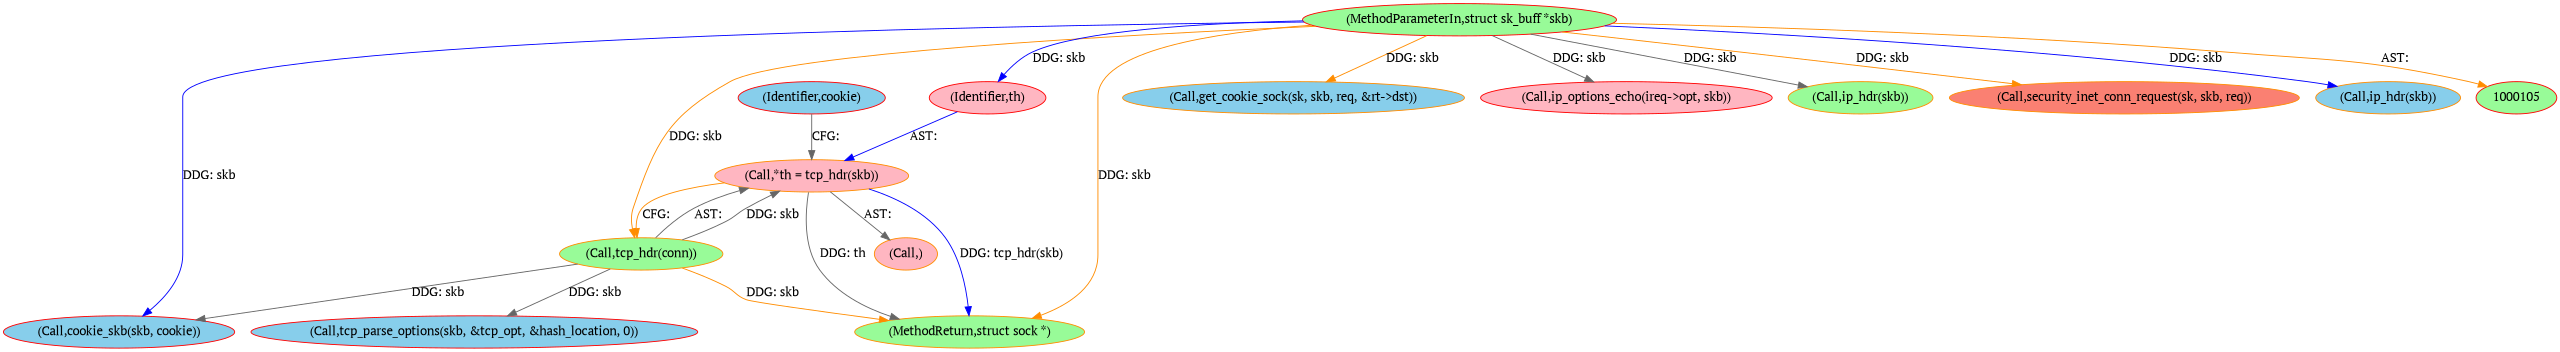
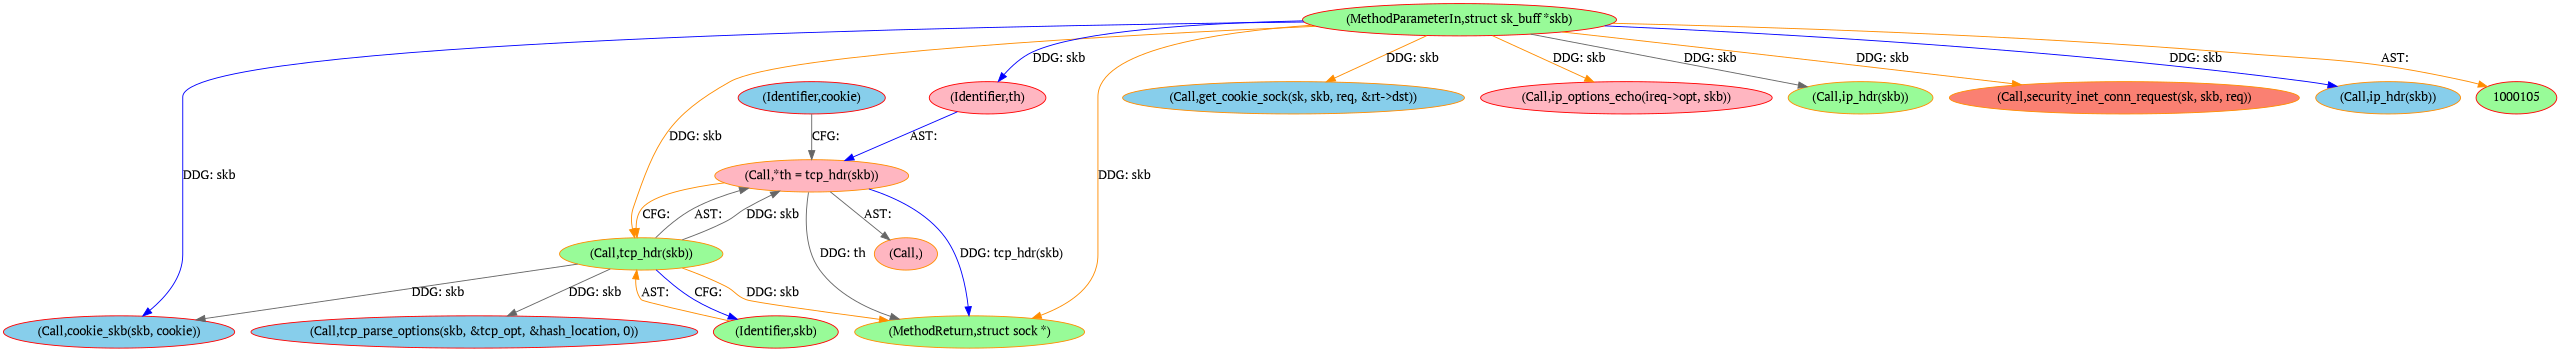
(1539, 57) -> (1539, 57)
(641, 254) -> (641, 254)
none -> (776, 332)
